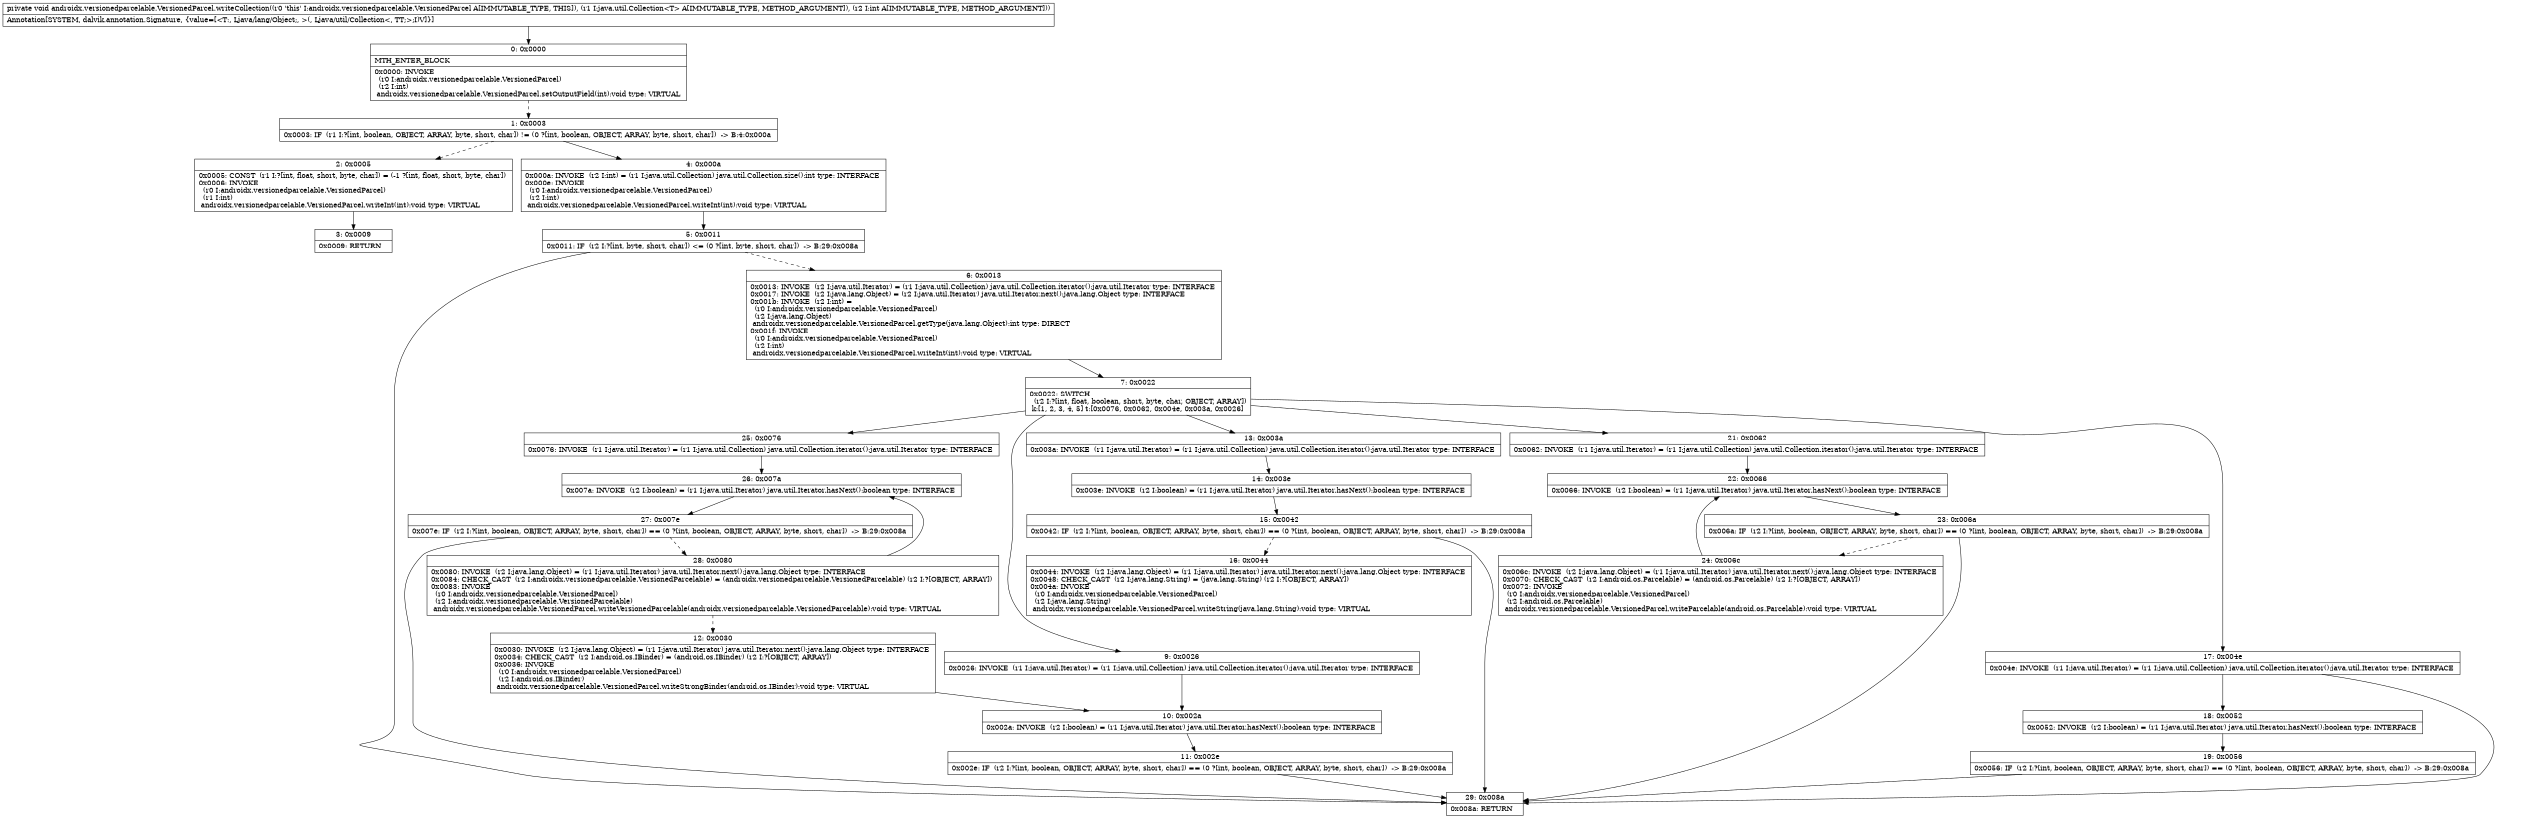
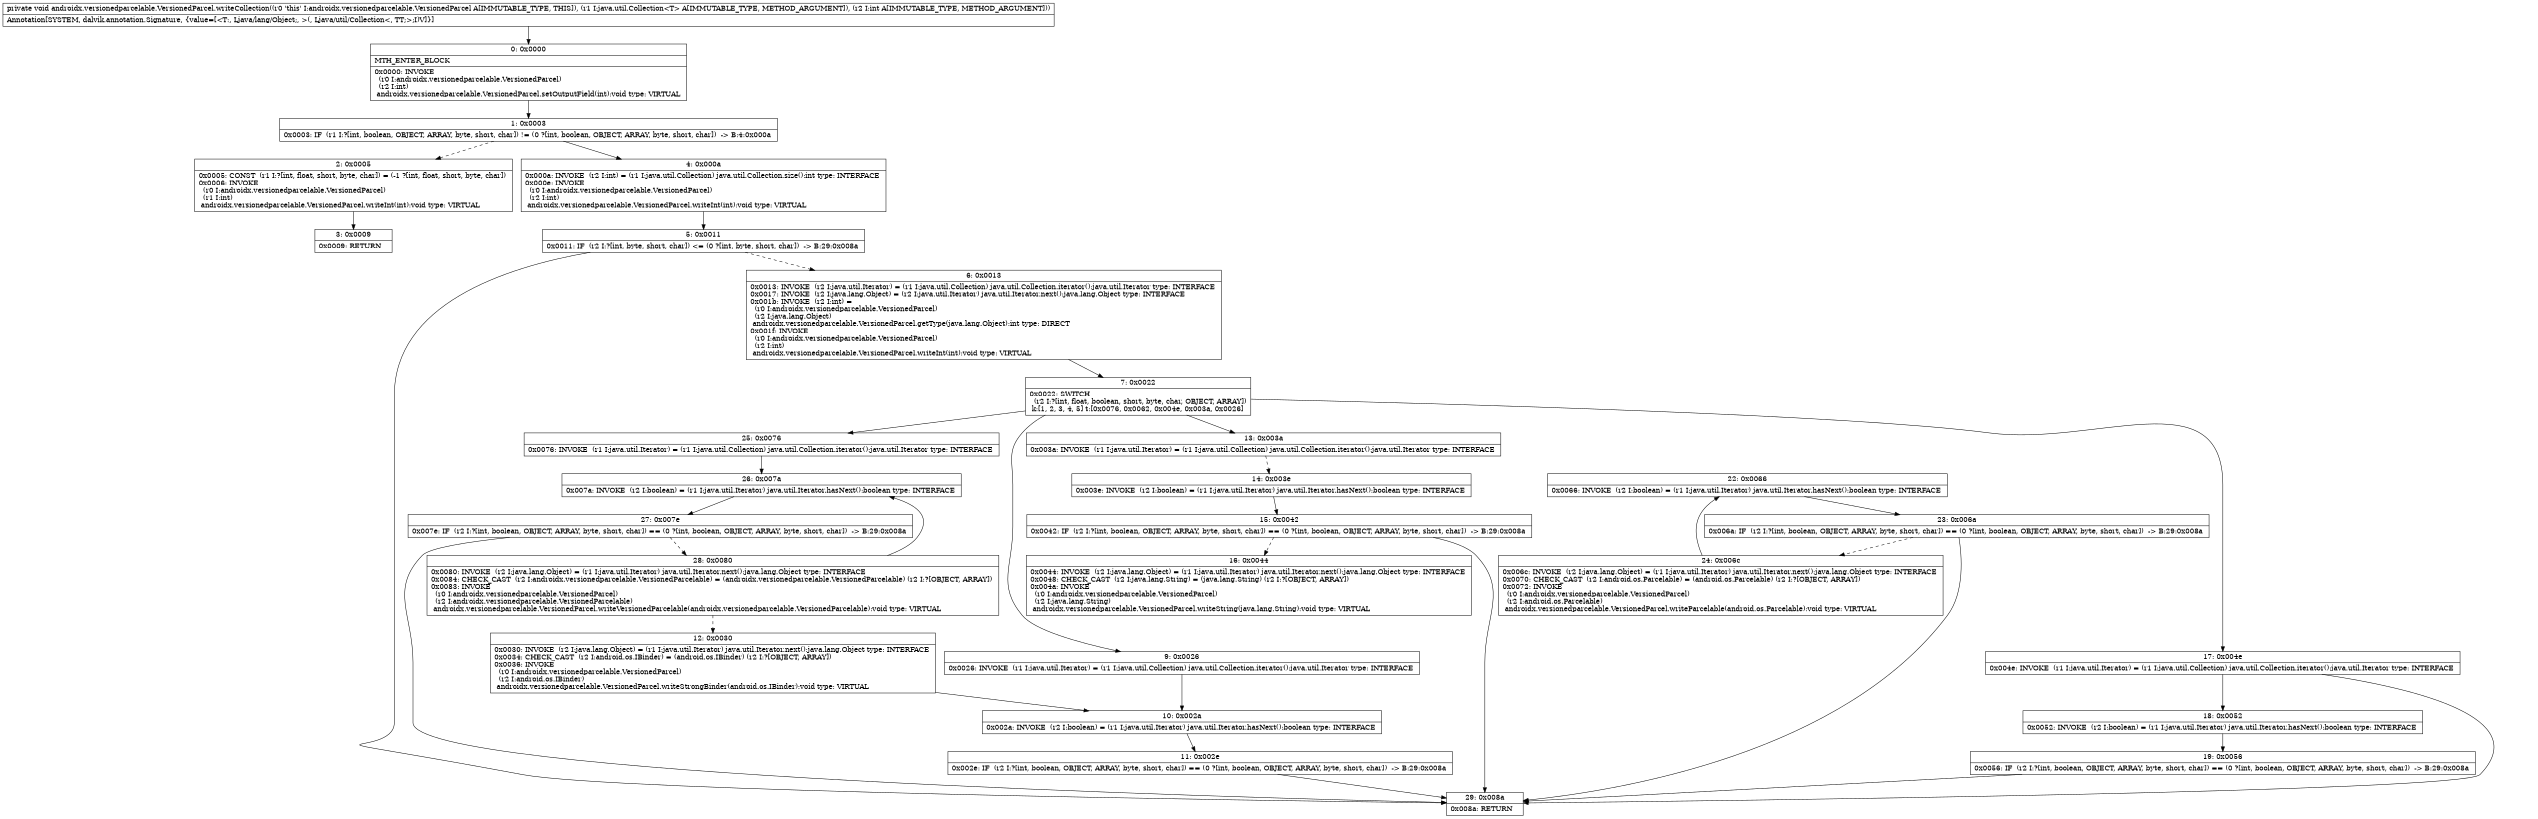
(529, 107) -> (529, 107)
(1747, 444) -> none
(1267, 462) -> (1267, 462)
